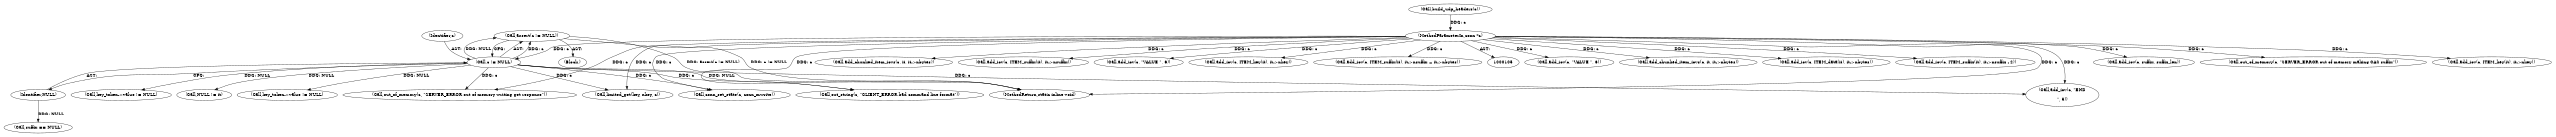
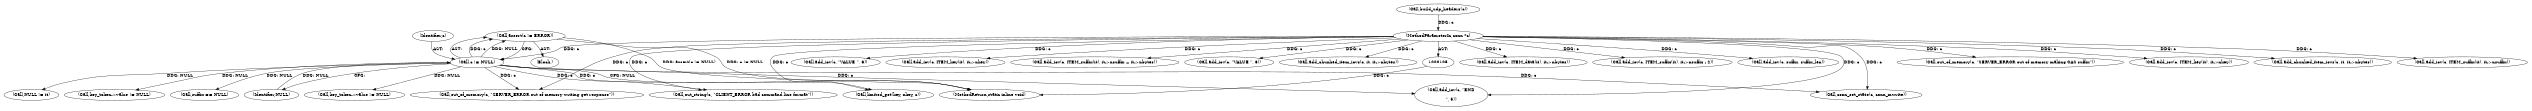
(532, 36) -> (525, 36)
(93, 76) -> (316, 76)
(722, 76) -> (623, 76)
(1846, 81) -> (1255, 87)
(38, 110) -> (310, 69)
